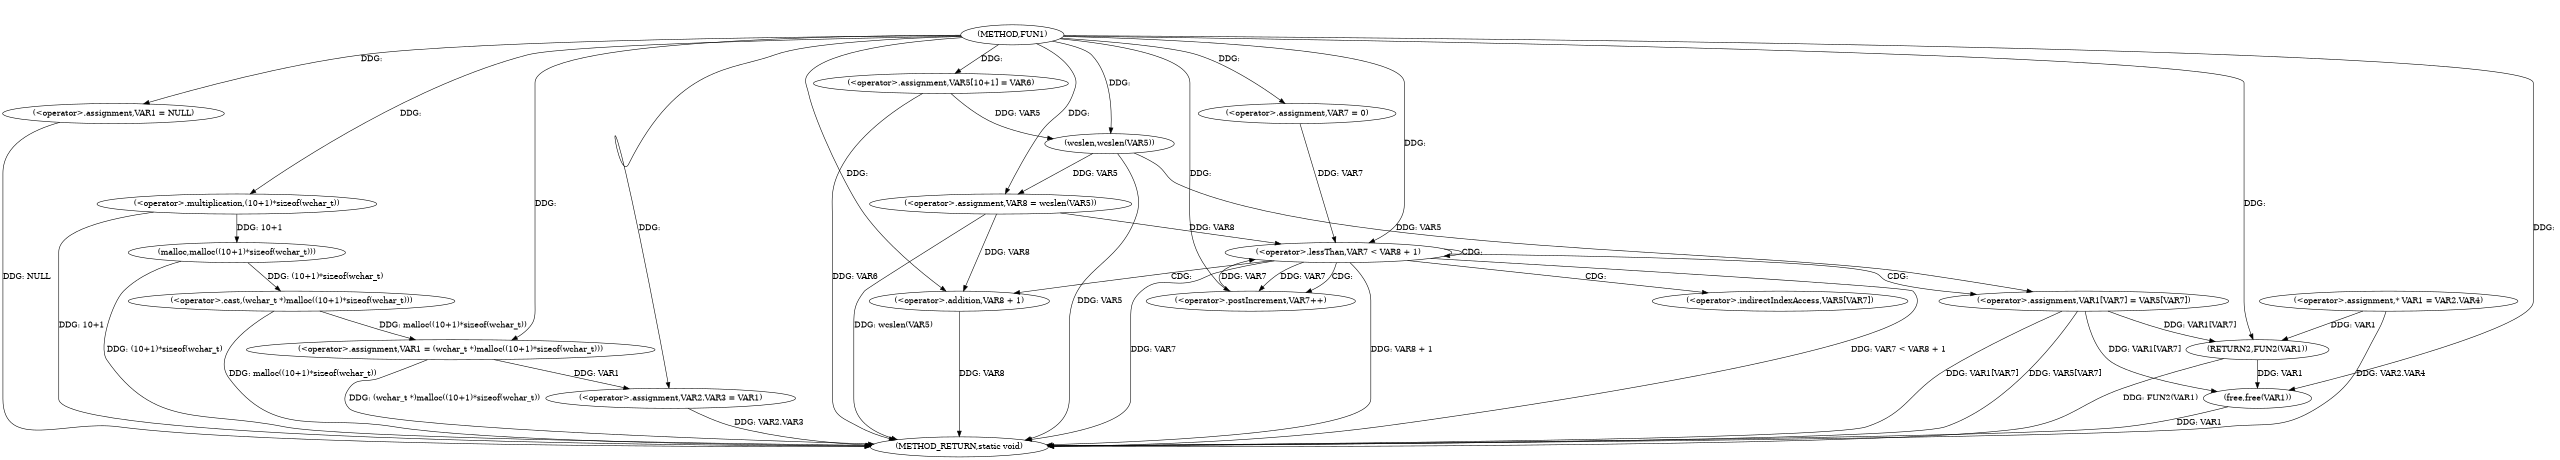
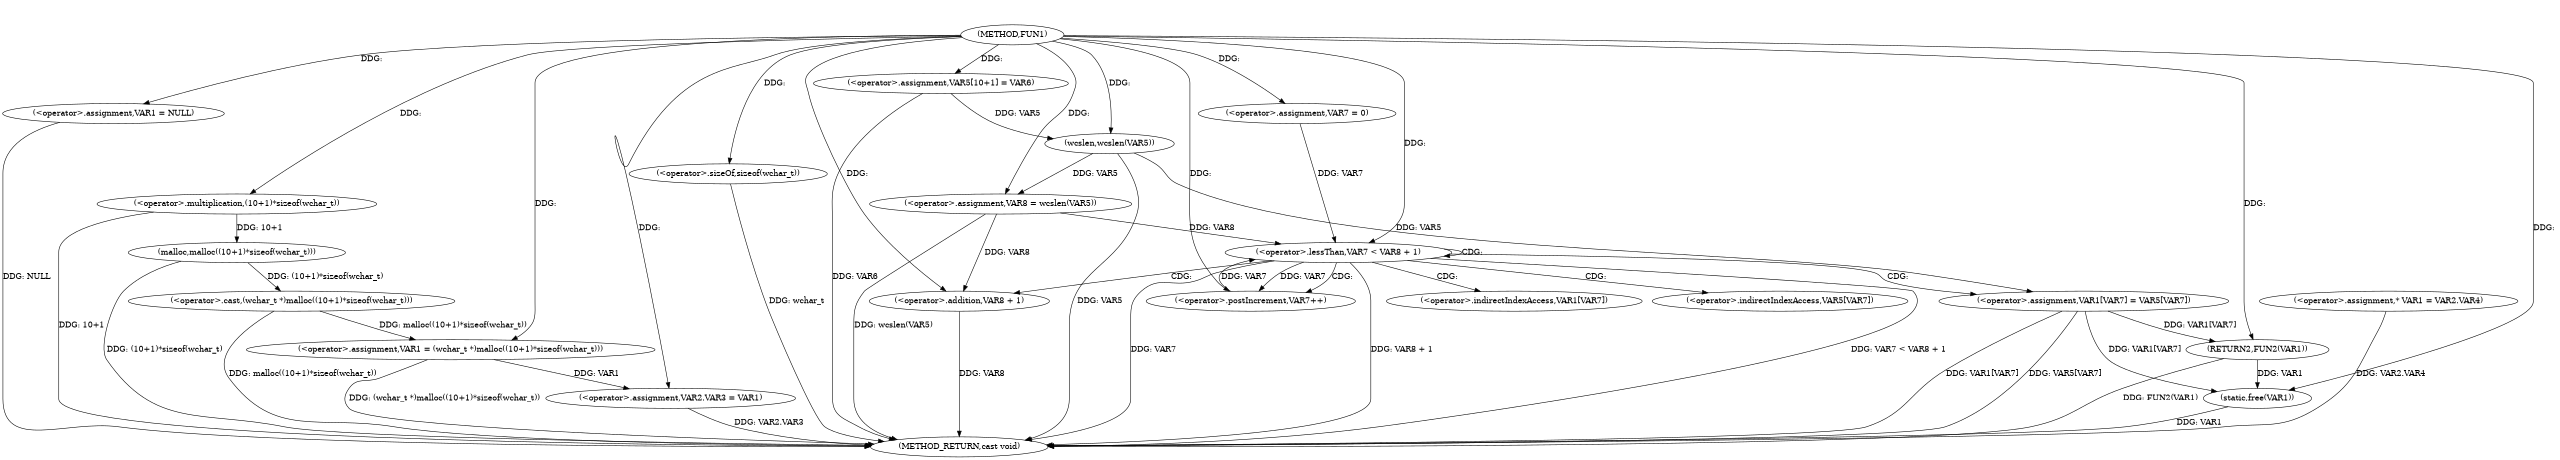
none -> (728, 174)
none -> (1514, 301)
(2325, 325) -> none
(2257, 398) -> (2257, 398)
(959, 447) -> (959, 447)
